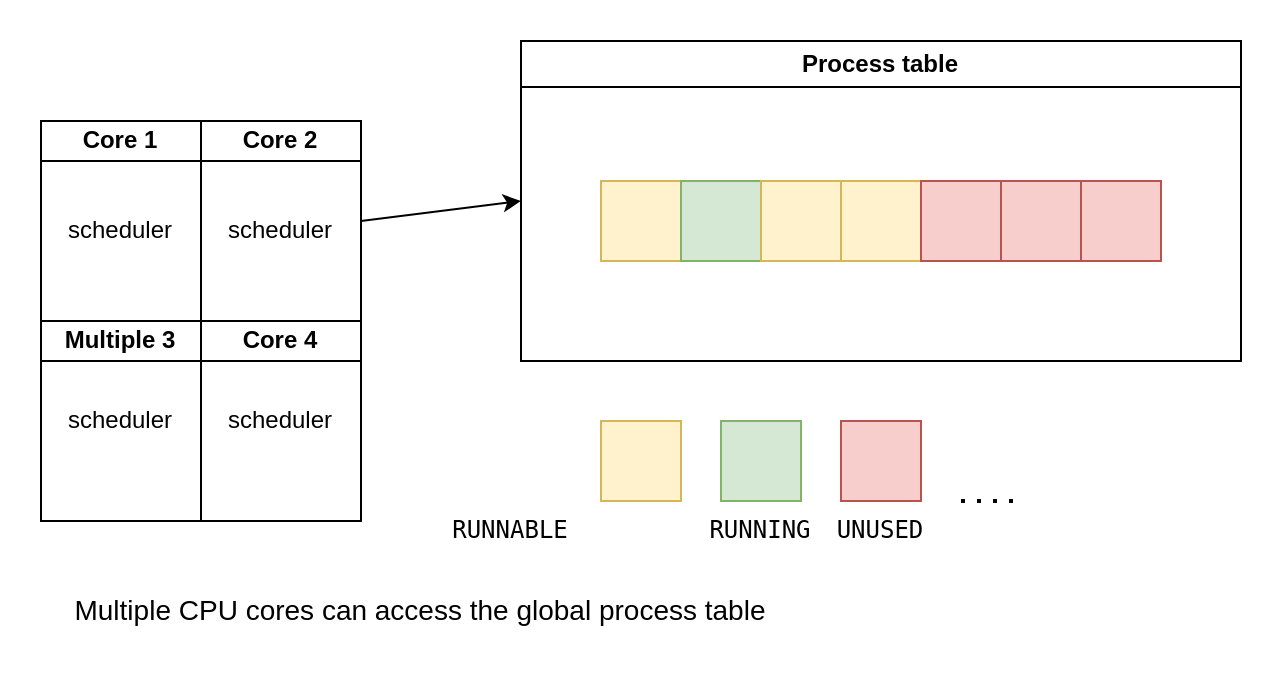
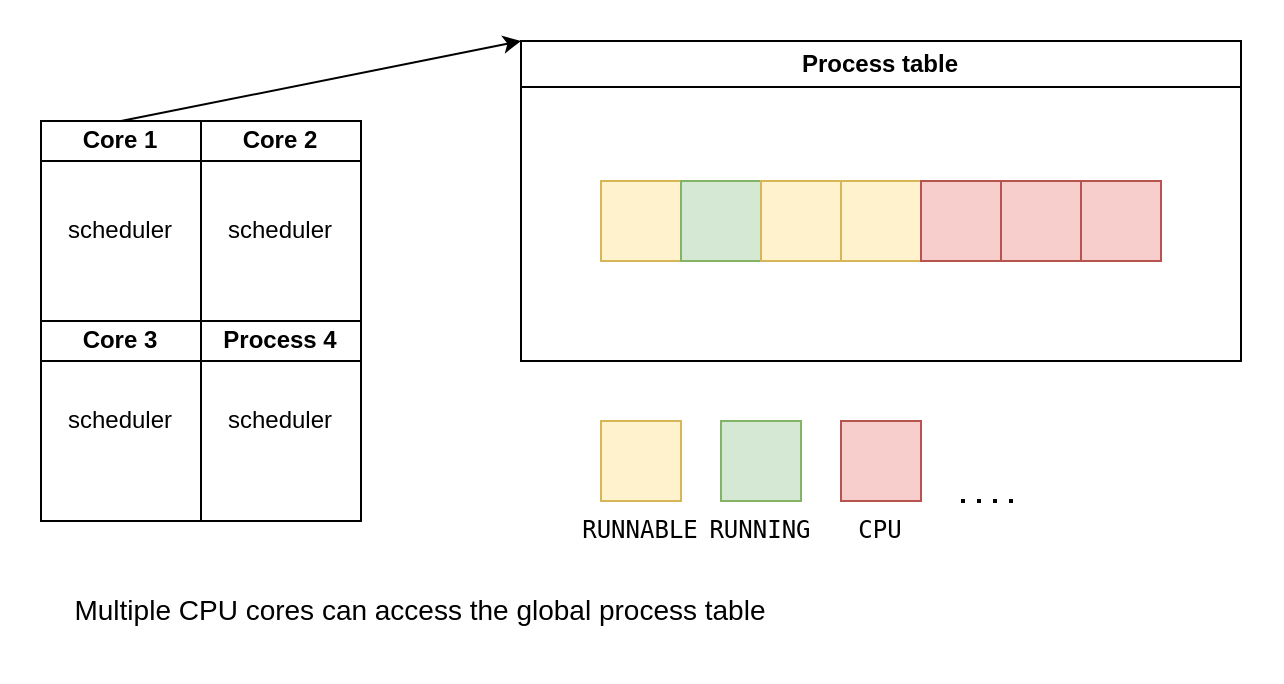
none -> (314, 82)
(436, 212) -> none
(121, 341) -> (121, 341)
(281, 341) -> (281, 341)
(511, 531) -> (641, 531)
(881, 531) -> (881, 531)
